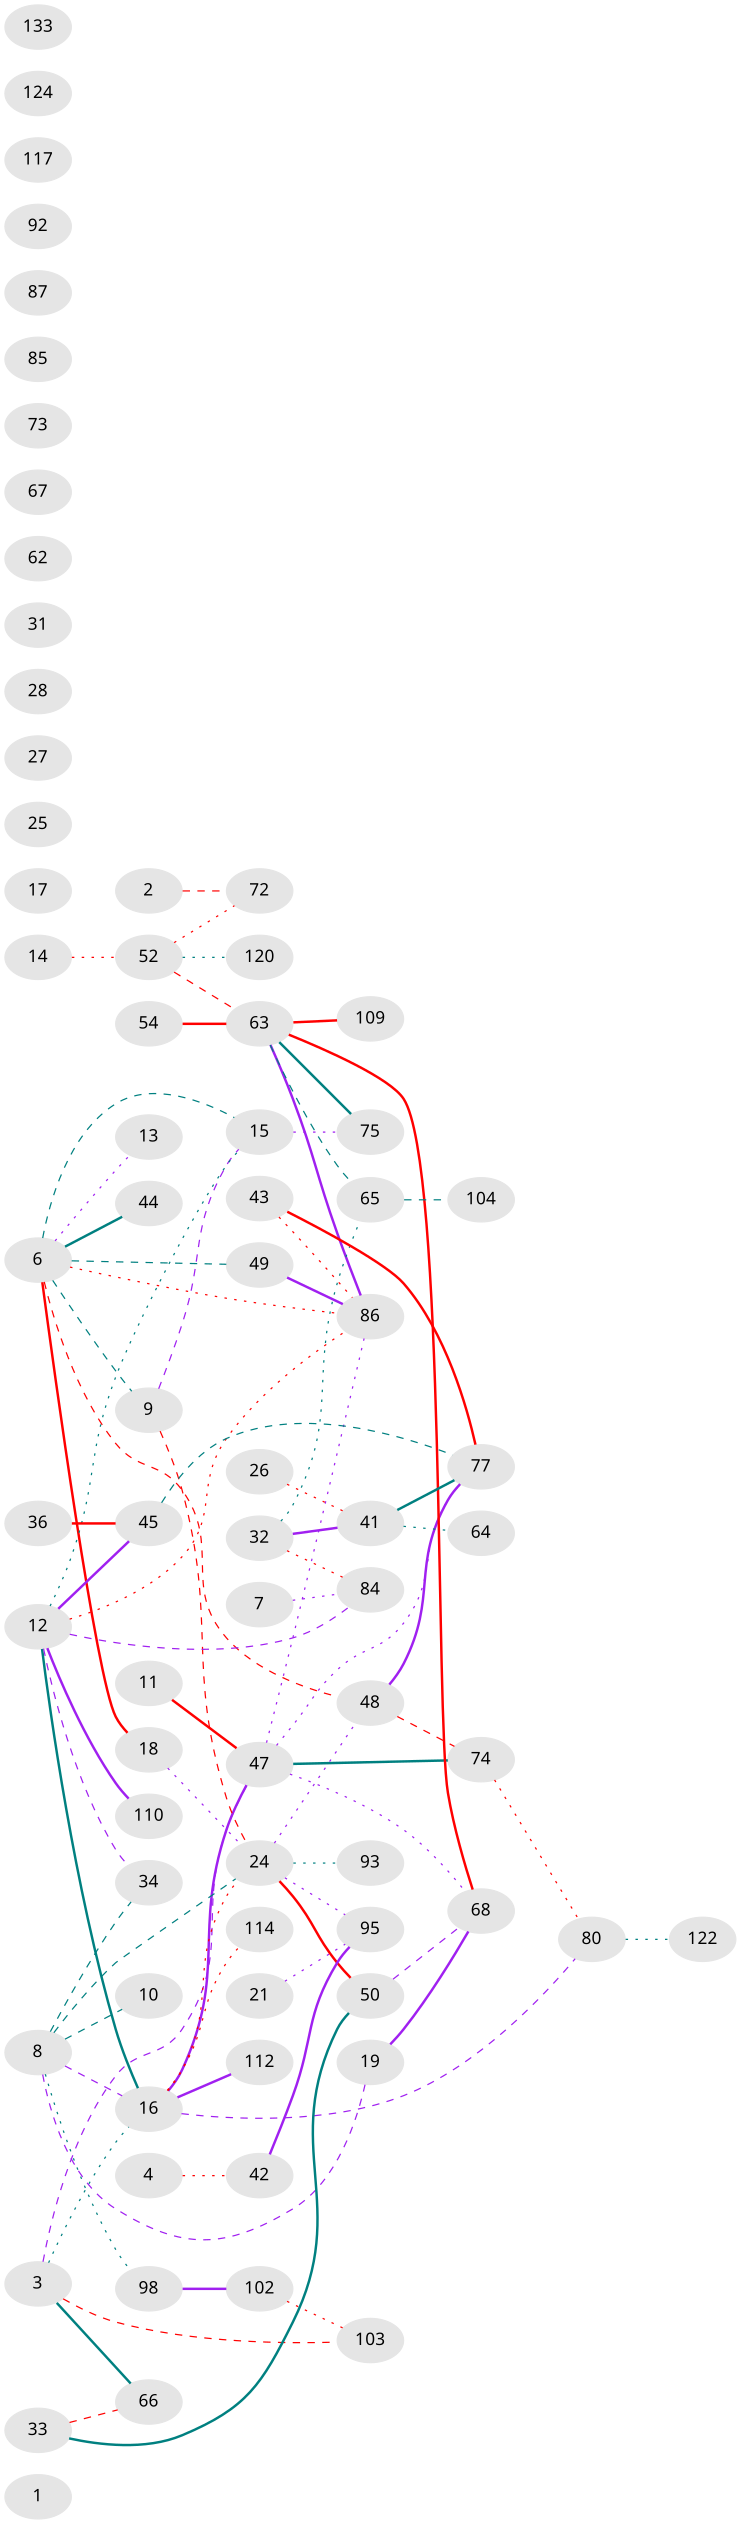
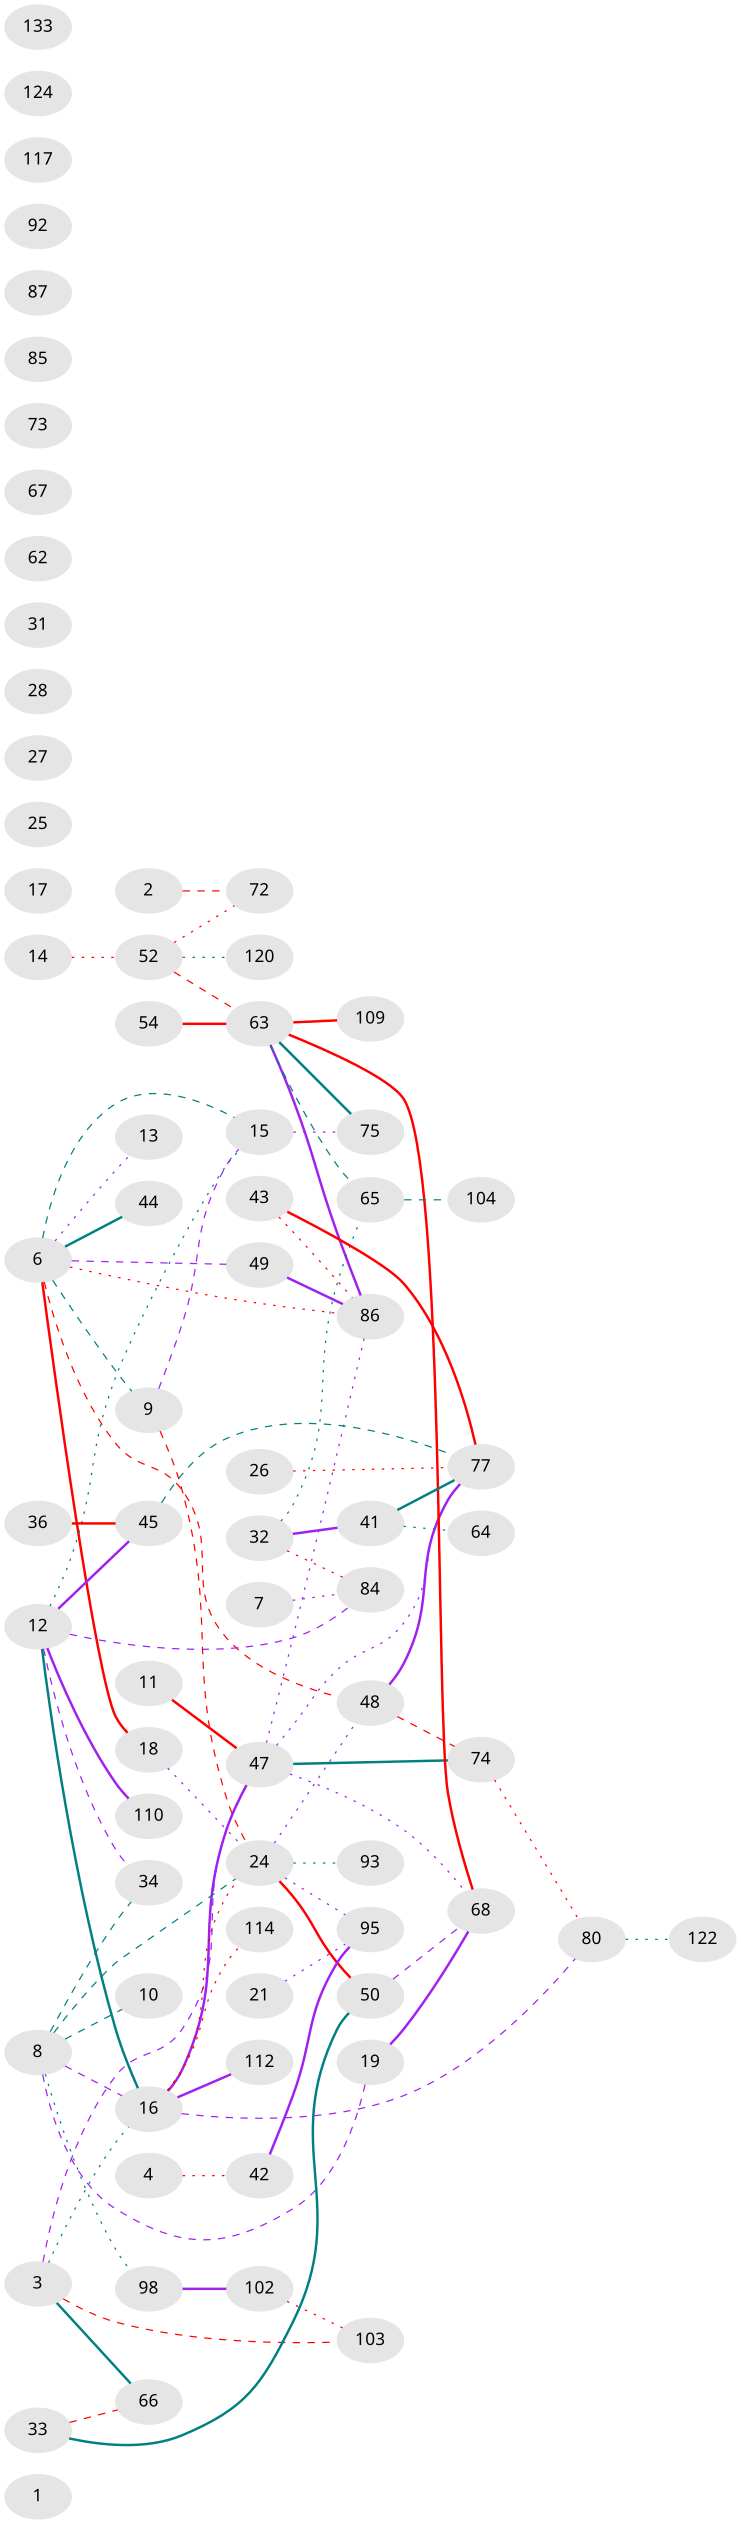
(149, 1263) -> (149, 1263)
(209, 1483) -> none
(315, 1498) -> (371, 1469)
